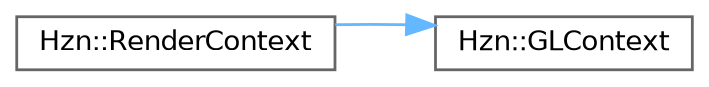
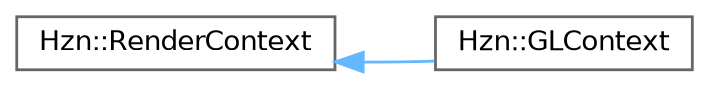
(371, 24) -> (399, 62)
